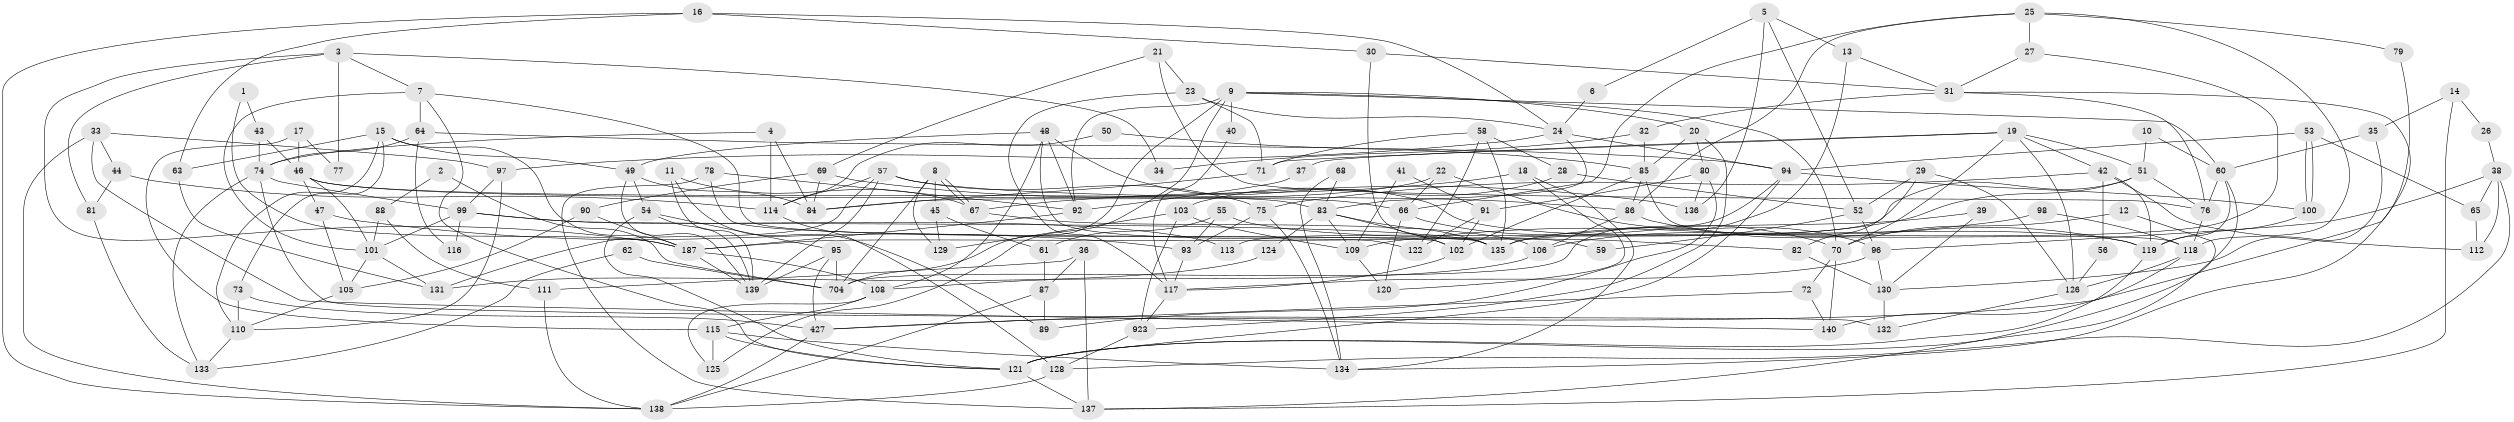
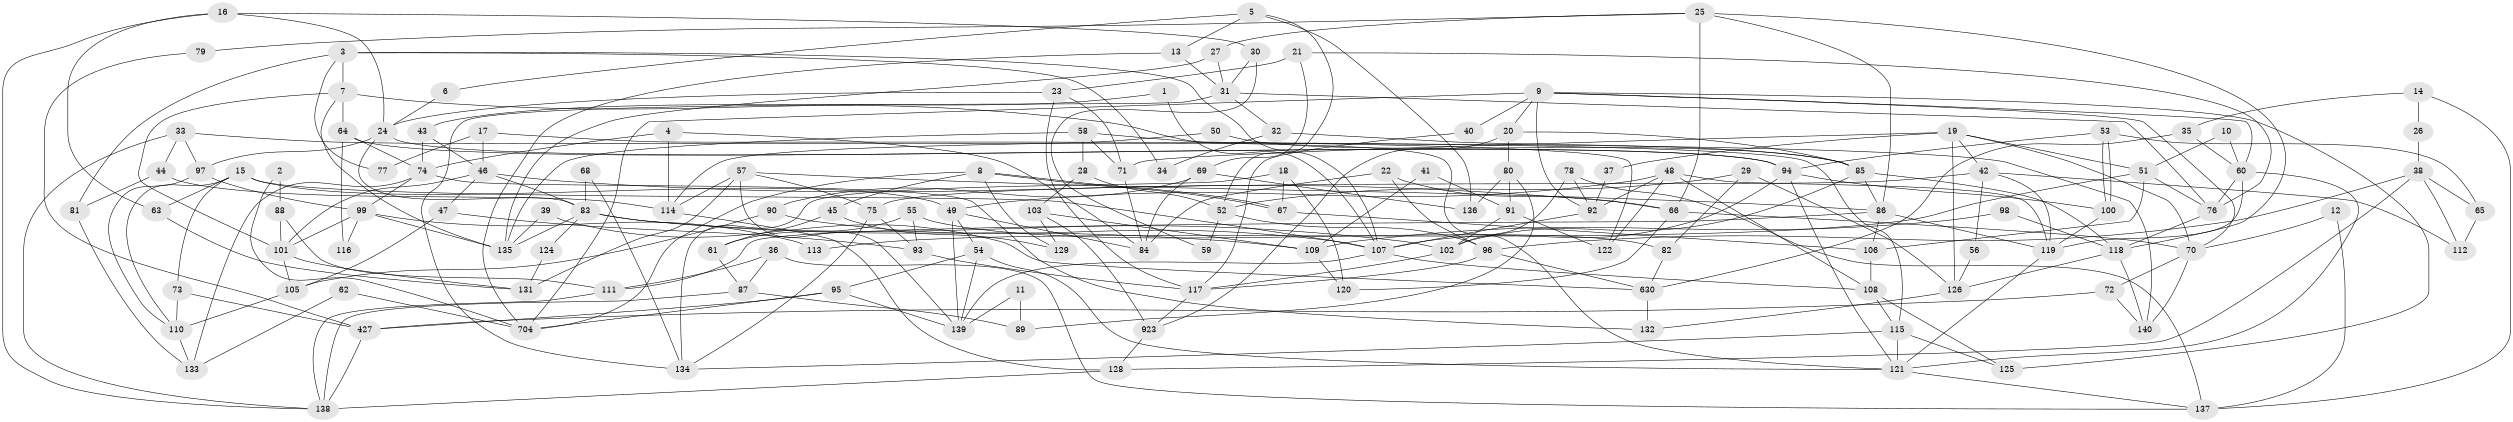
(844, 190) -> none
none -> (1333, 223)
(689, 251) -> (1379, 251)
(1884, 291) -> (1648, 291)
